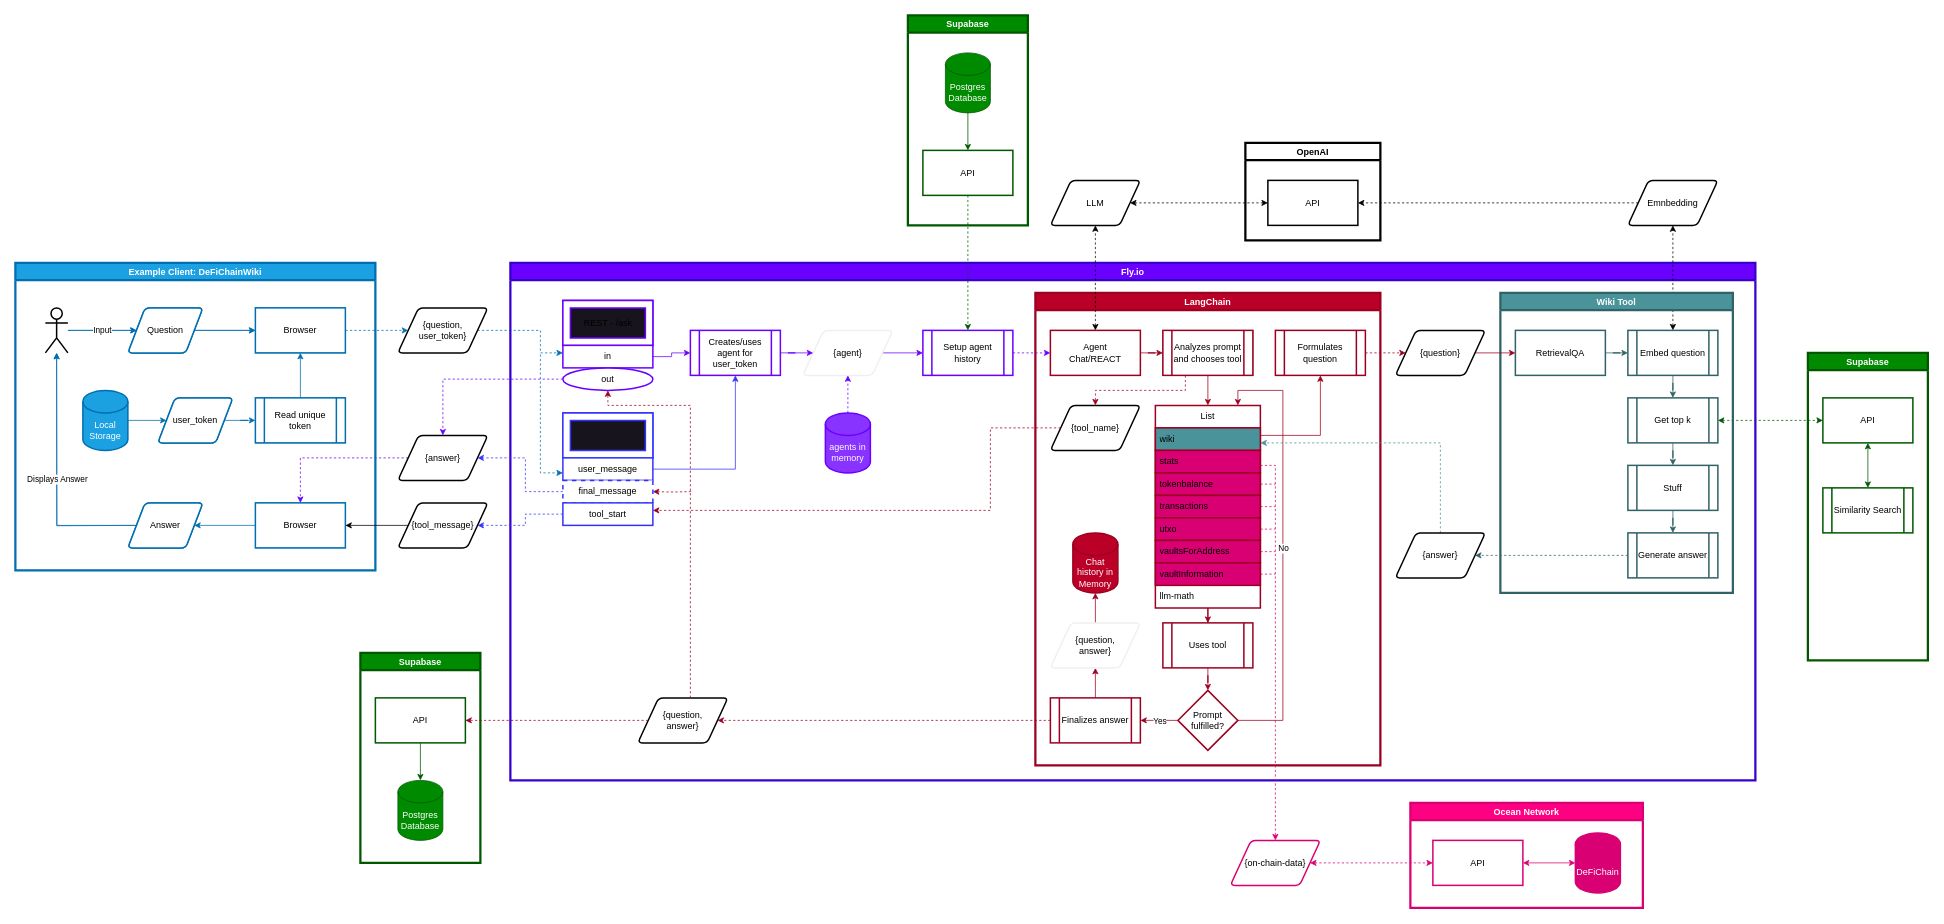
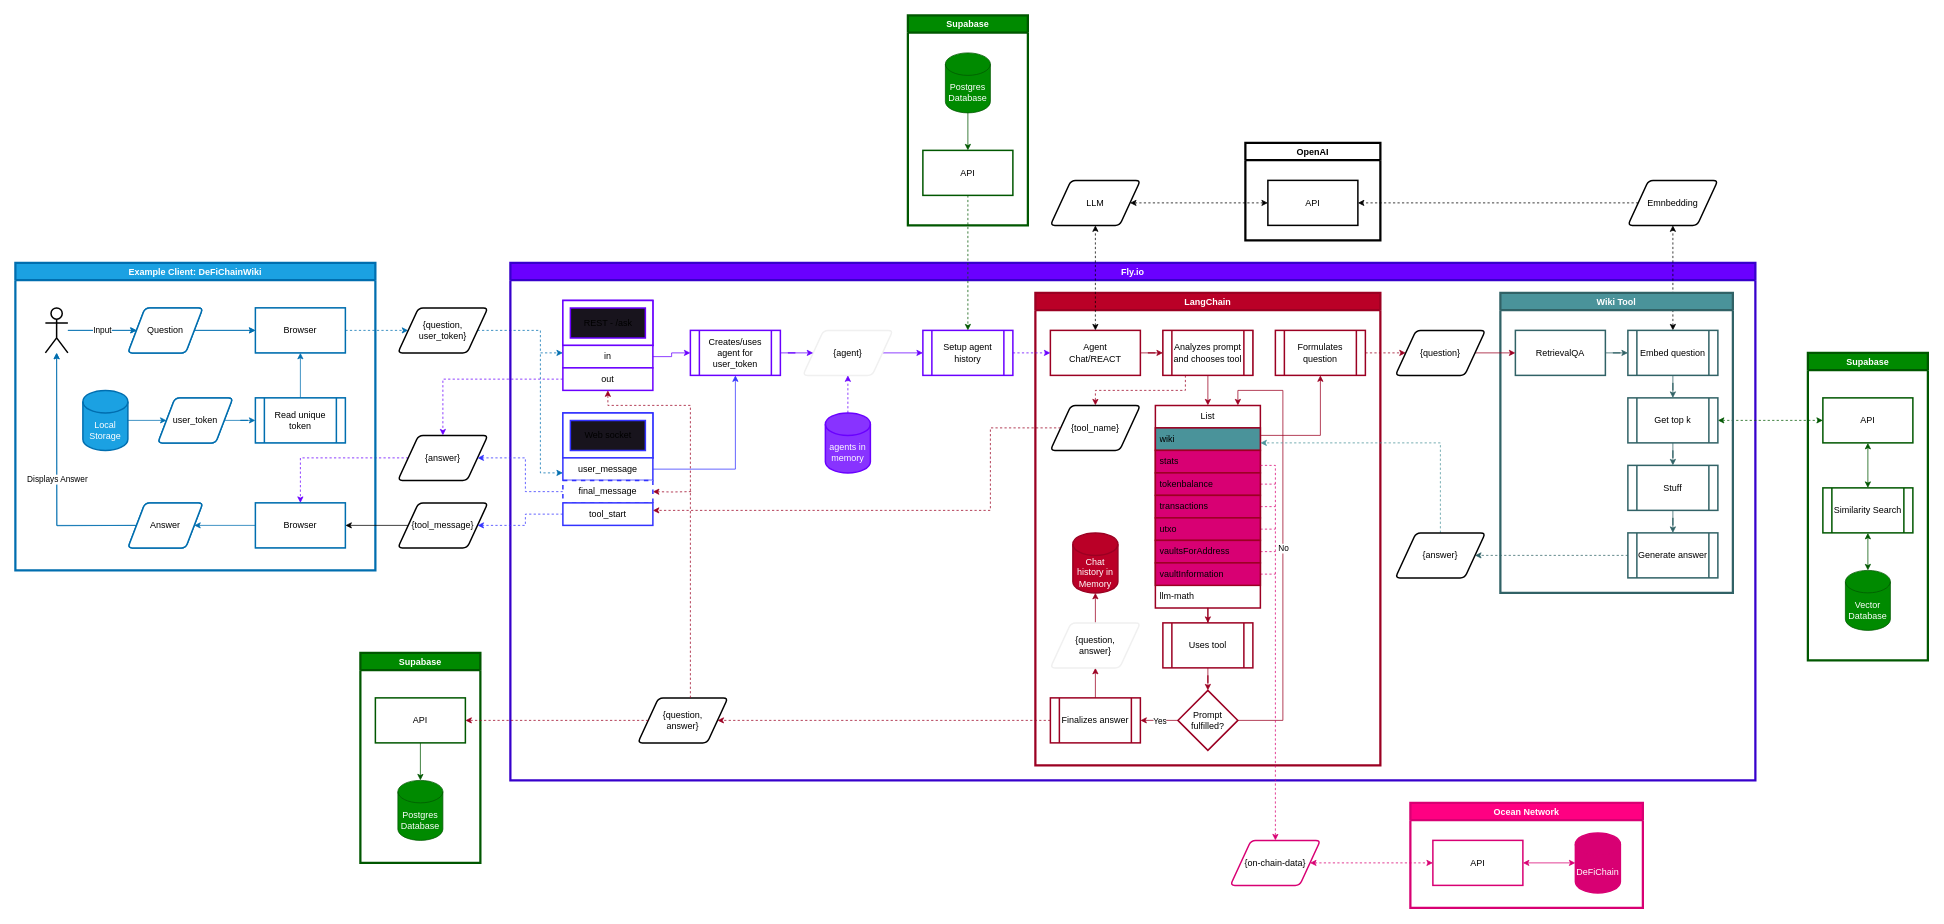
(608, 379) -> (608, 379)
none -> (608, 435)
none -> (1868, 564)
none -> (1868, 600)
